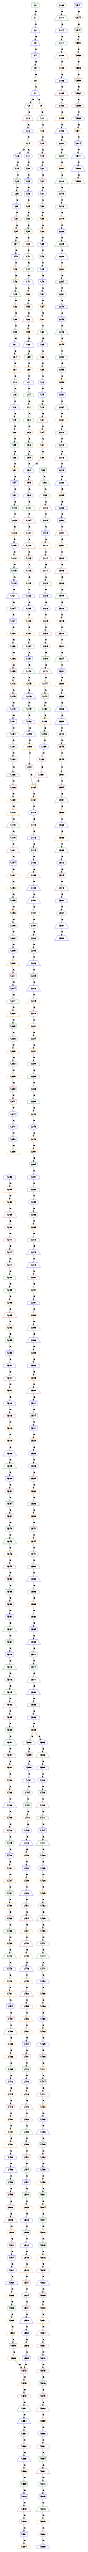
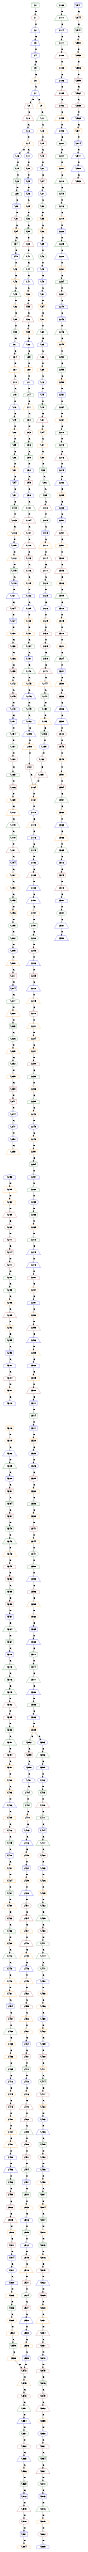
(36, 464) -> (43, 463)
(10, 1416) -> none
